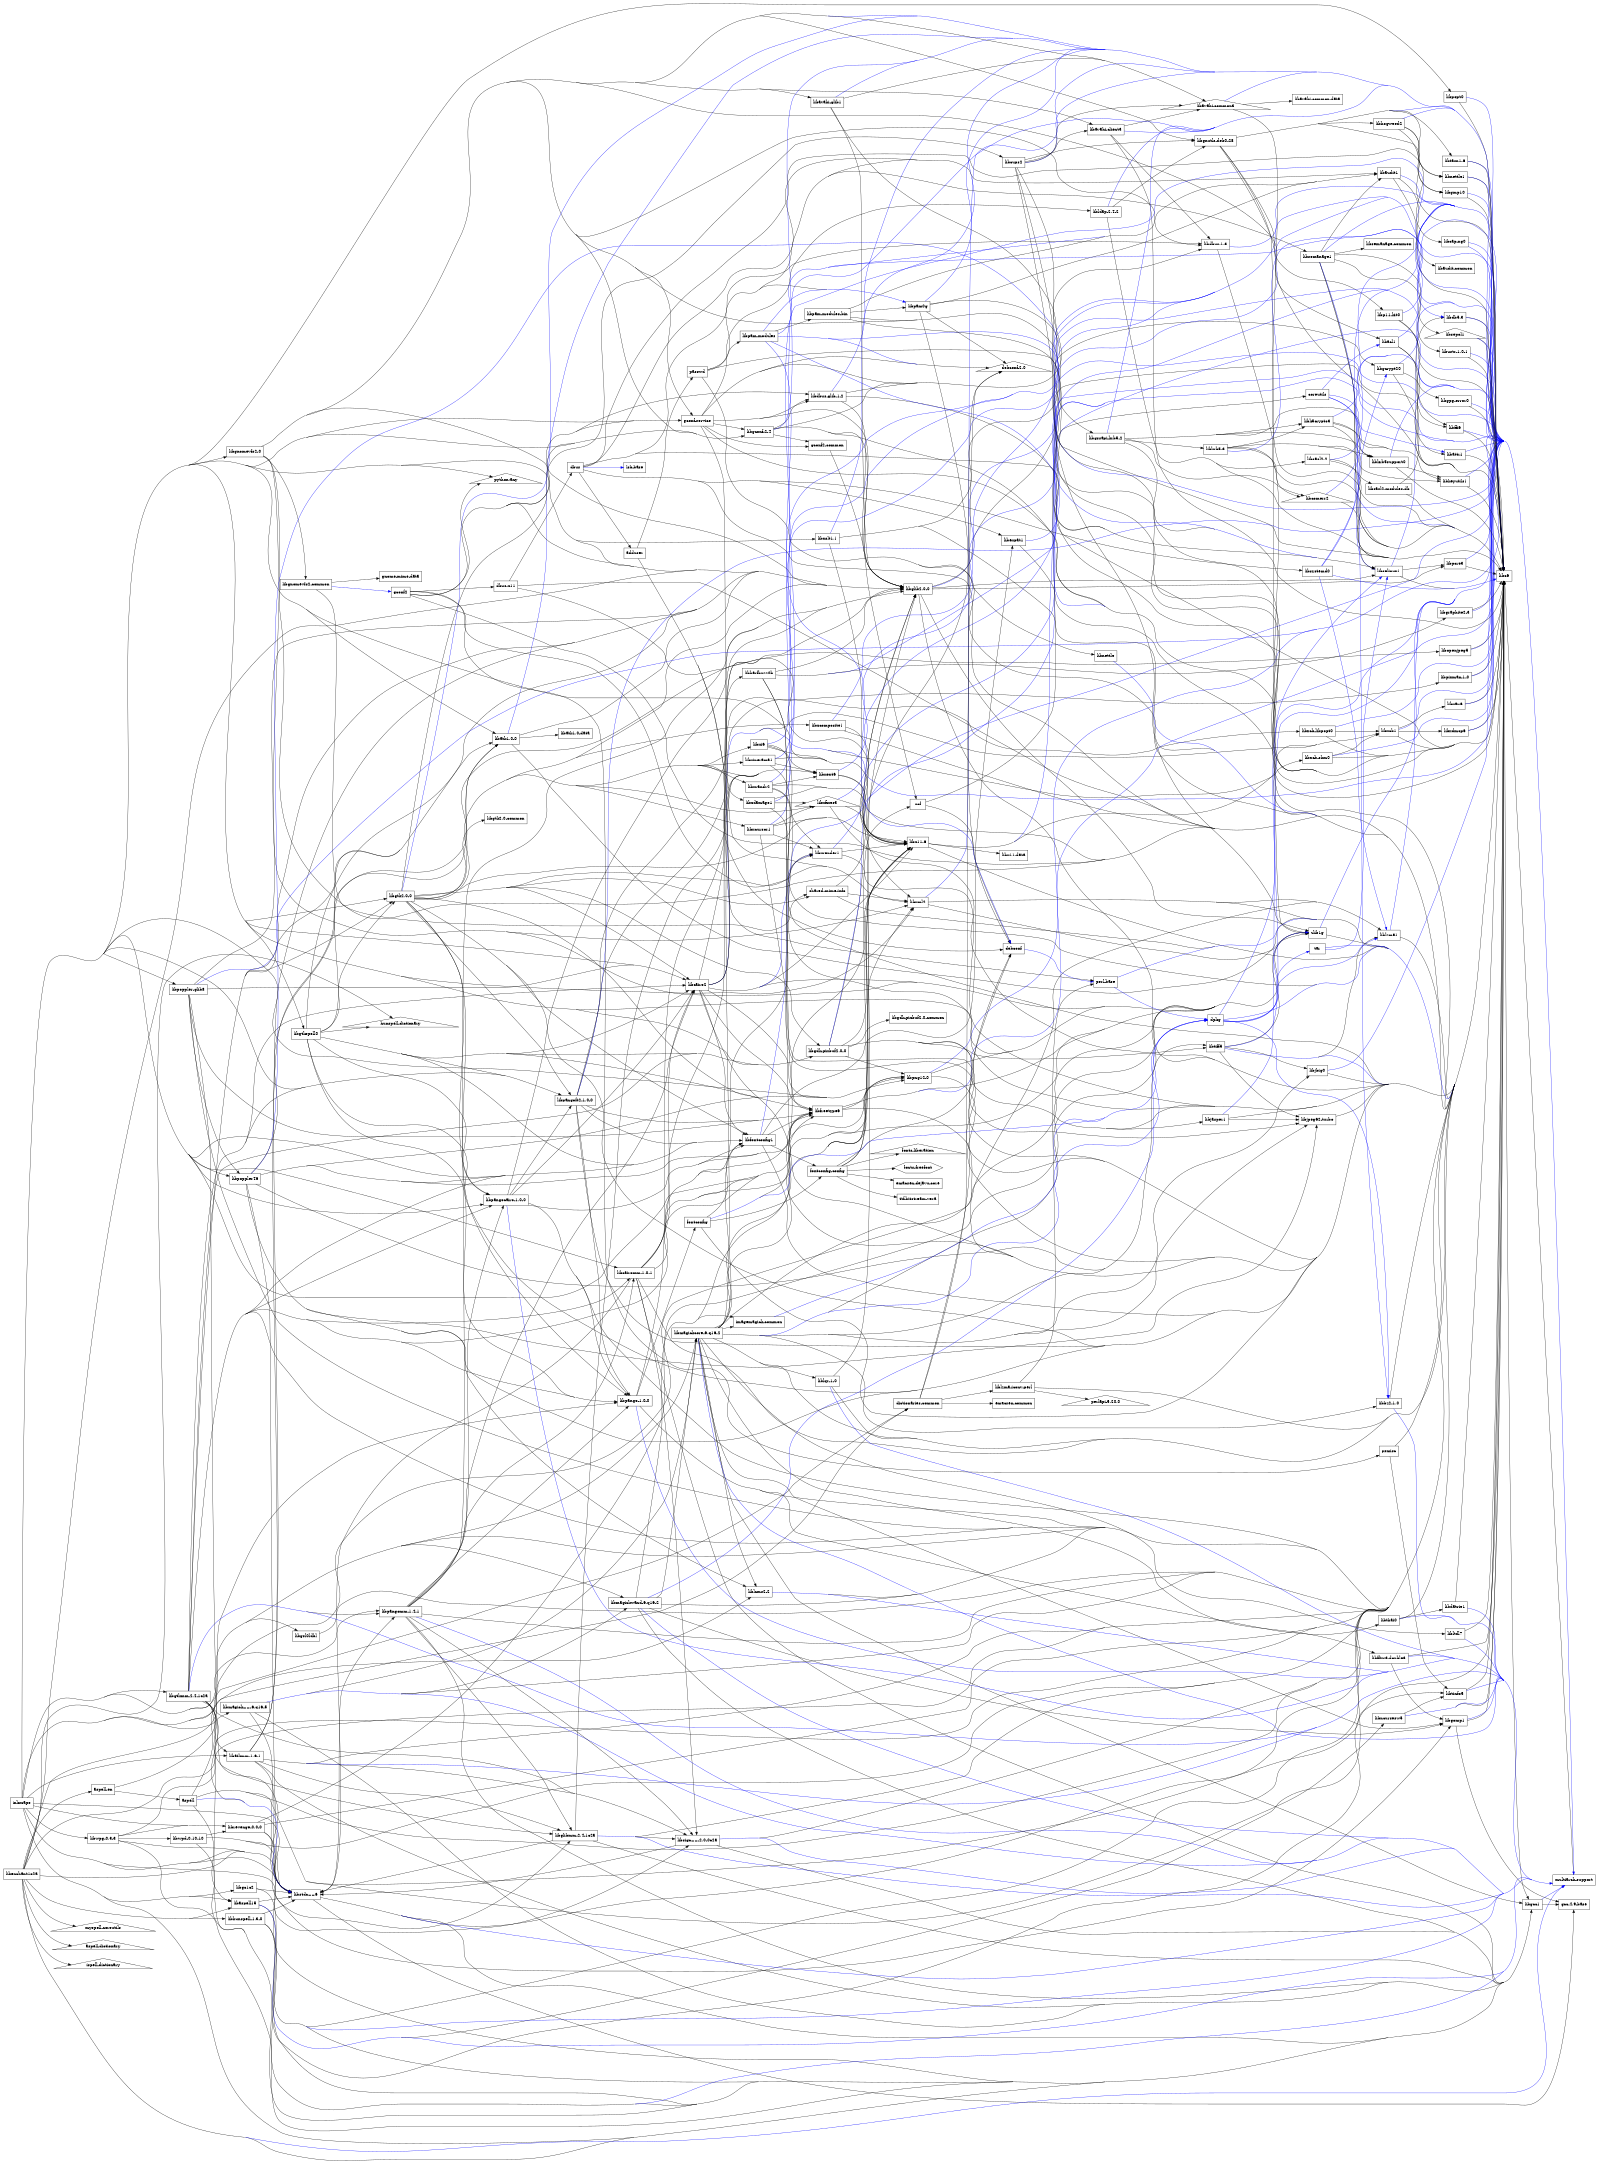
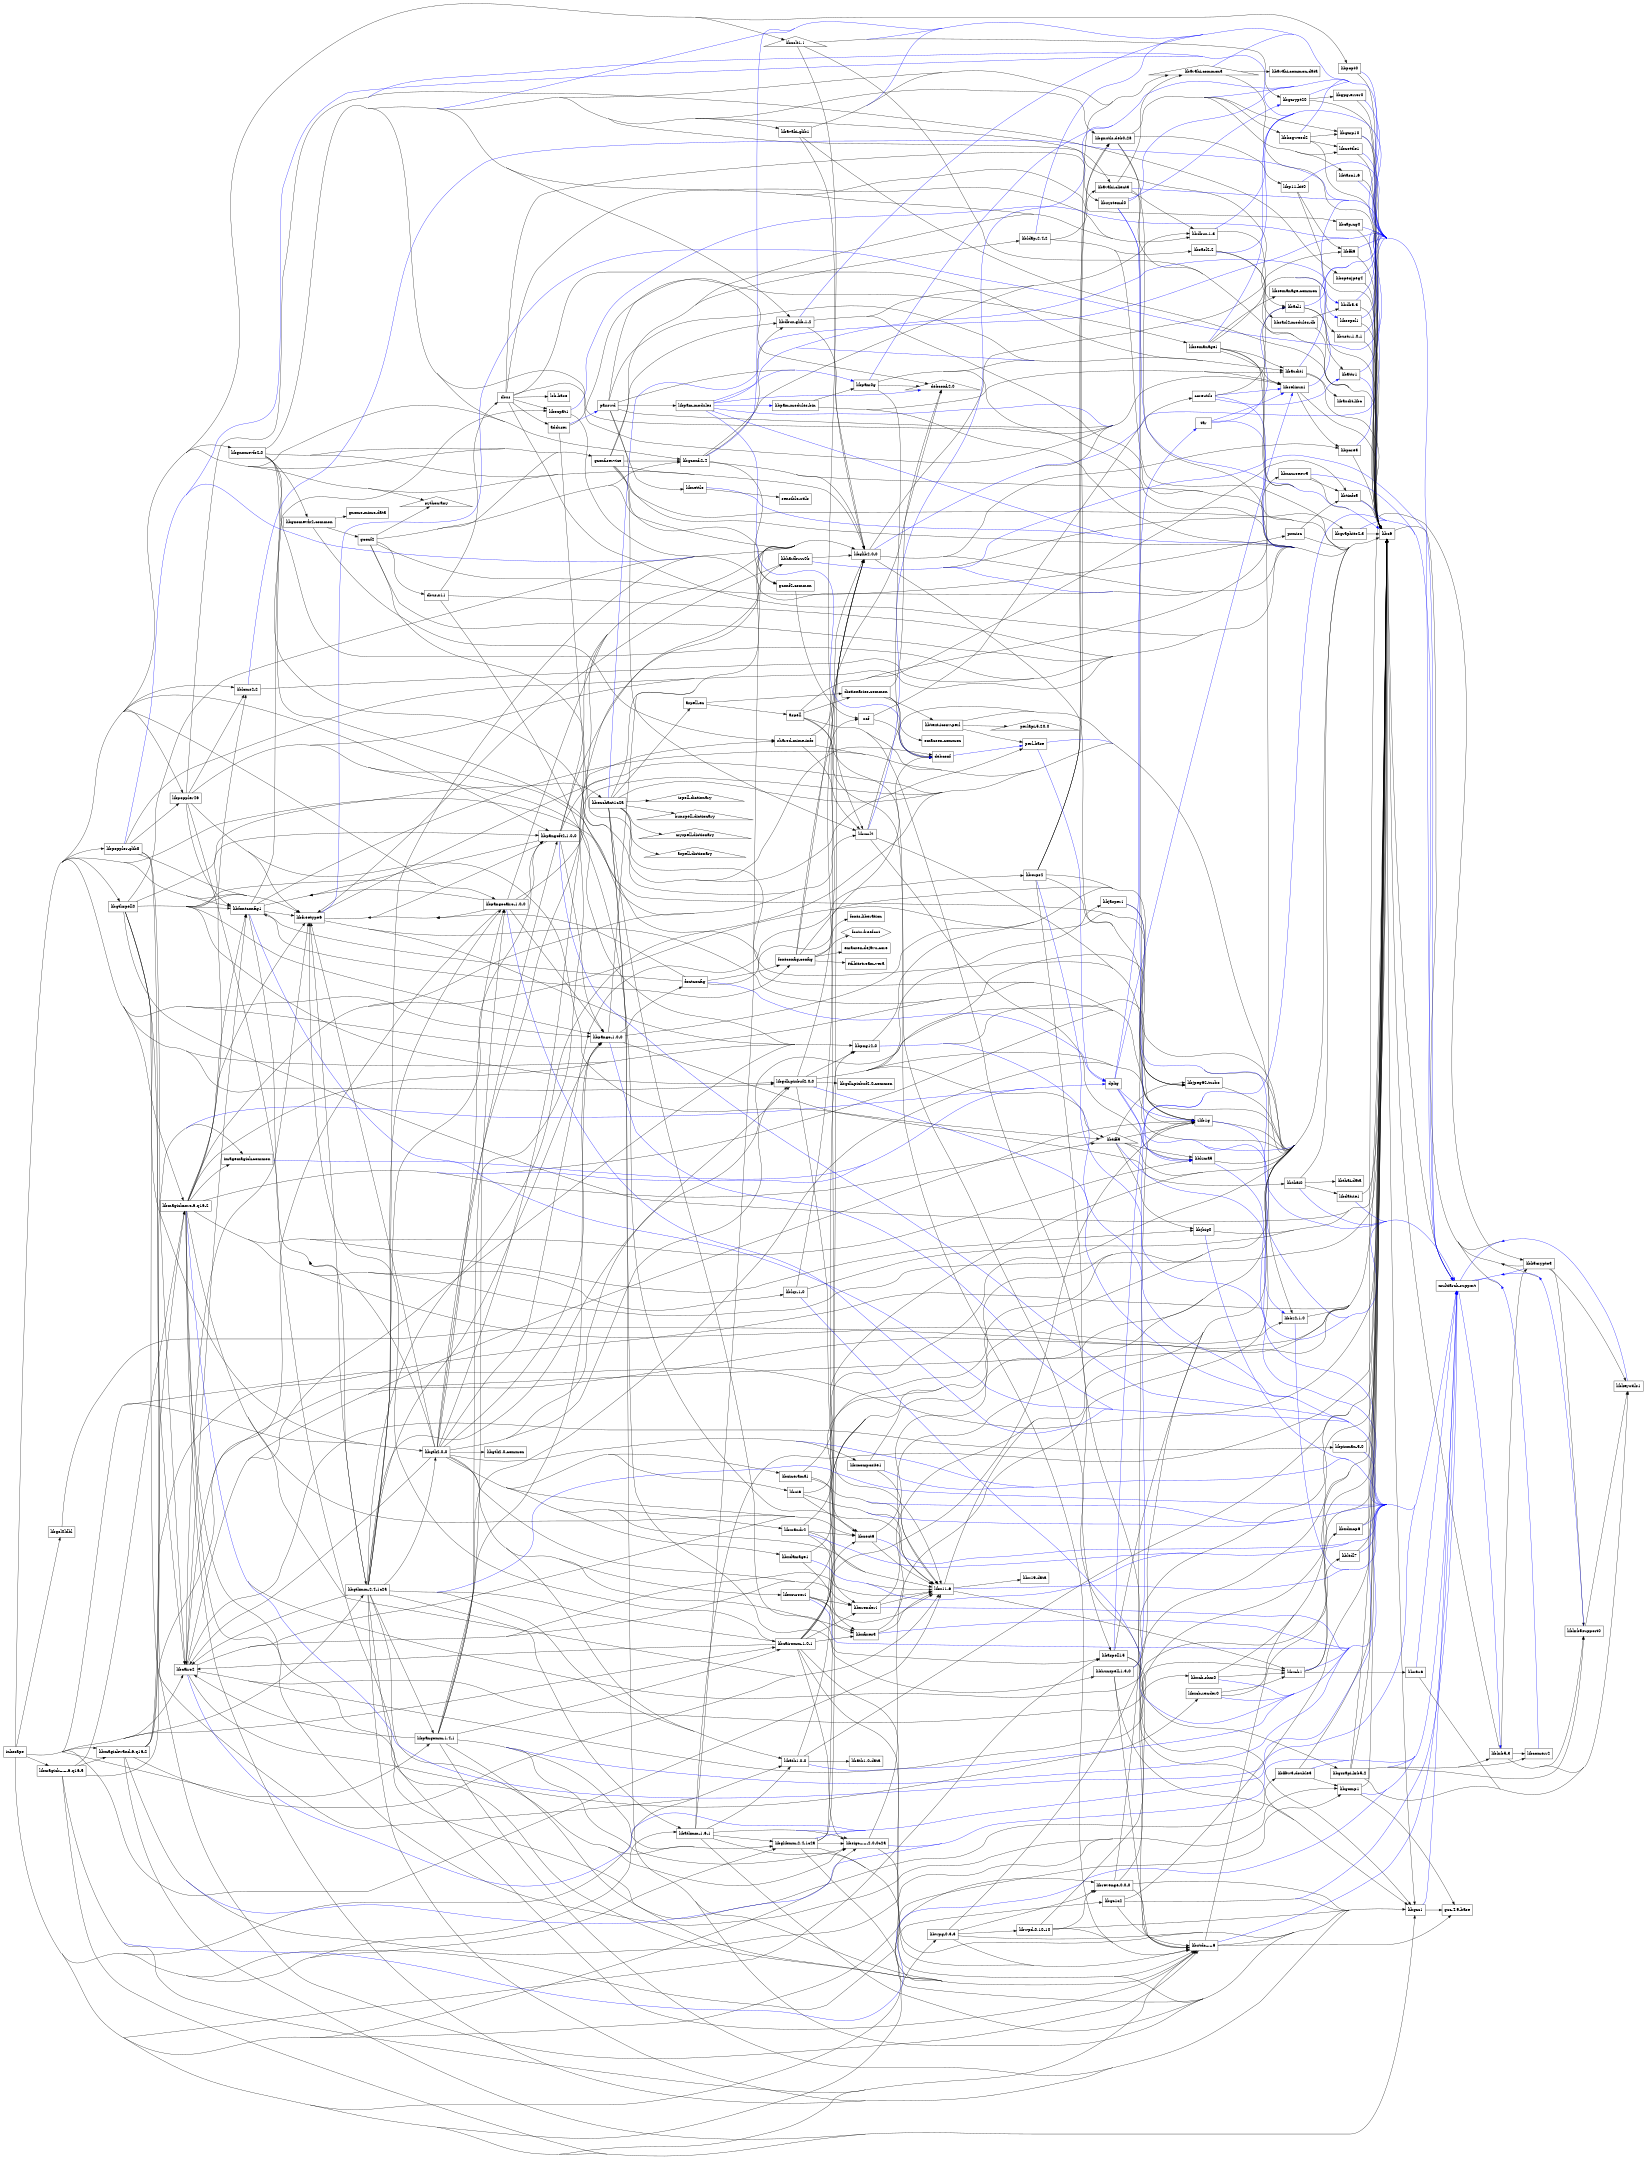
(1281, 250) -> (1487, 1518)
(1455, 269) -> (1350, 402)
(1407, 270) -> (1320, 283)
(792, 326) -> (742, 406)
(1455, 335) -> (1350, 321)
(838, 357) -> (741, 293)
(1343, 368) -> (1256, 379)
none -> (1268, 382)
(688, 396) -> (402, 107)
(1495, 403) -> (1375, 376)
(664, 463) -> (584, 418)
(602, 467) -> (529, 397)
none -> (795, 499)
(1317, 499) -> (1539, 1754)
(1498, 504) -> (1376, 449)
(827, 539) -> (795, 43)
(360, 589) -> (341, 532)
(302, 640) -> (154, 668)
(1455, 651) -> (1350, 278)
(1496, 666) -> (1459, 1734)
(1455, 677) -> (1350, 1447)
(1317, 731) -> (1204, 1694)
(1362, 798) -> (1268, 819)
(827, 803) -> (866, 1635)
(1014, 855) -> (1035, 1578)
(782, 920) -> (222, 1655)
(1389, 935) -> (1204, 1159)
(344, 1030) -> (315, 808)
(1216, 1047) -> (1114, 1140)
(1280, 1057) -> (1158, 1172)
(789, 1118) -> (877, 568)
(918, 1151) -> (866, 917)
none -> (1350, 1181)
(672, 1194) -> (836, 1639)
(597, 1314) -> (336, 1253)
none -> (1050, 1365)
(1014, 1387) -> (943, 725)
(341, 1699) -> (678, 1927)
(220, 1798) -> (976, 1317)
(103, 1928) -> (695, 835)
